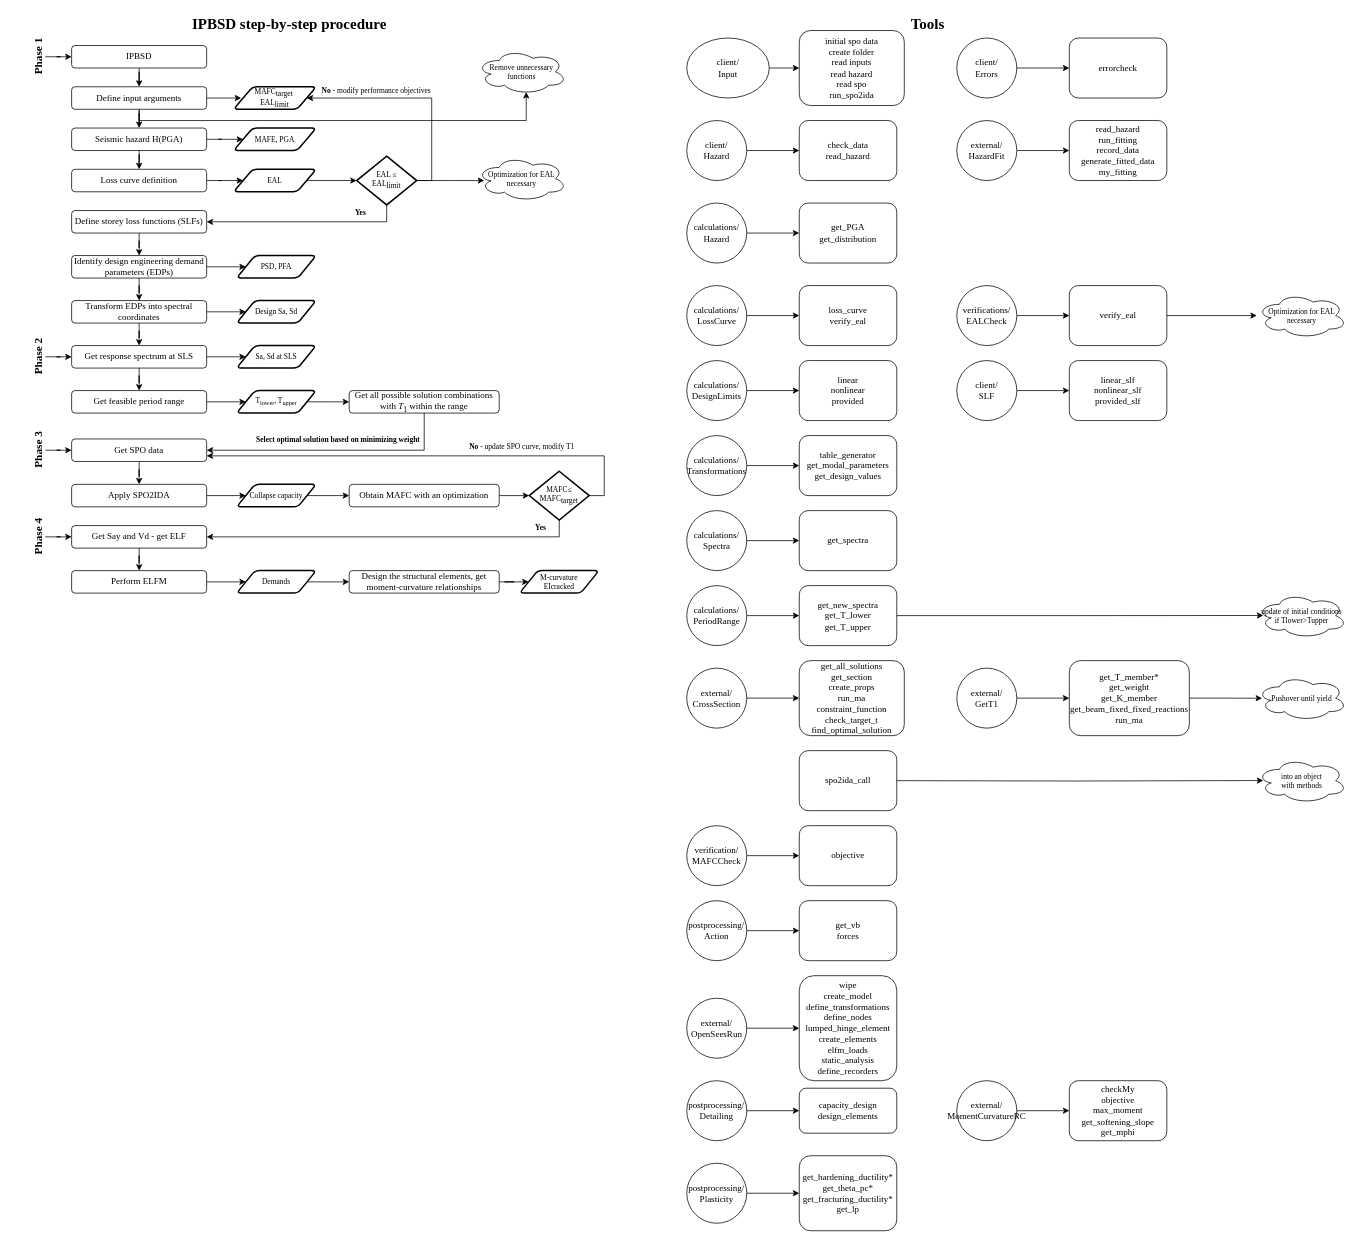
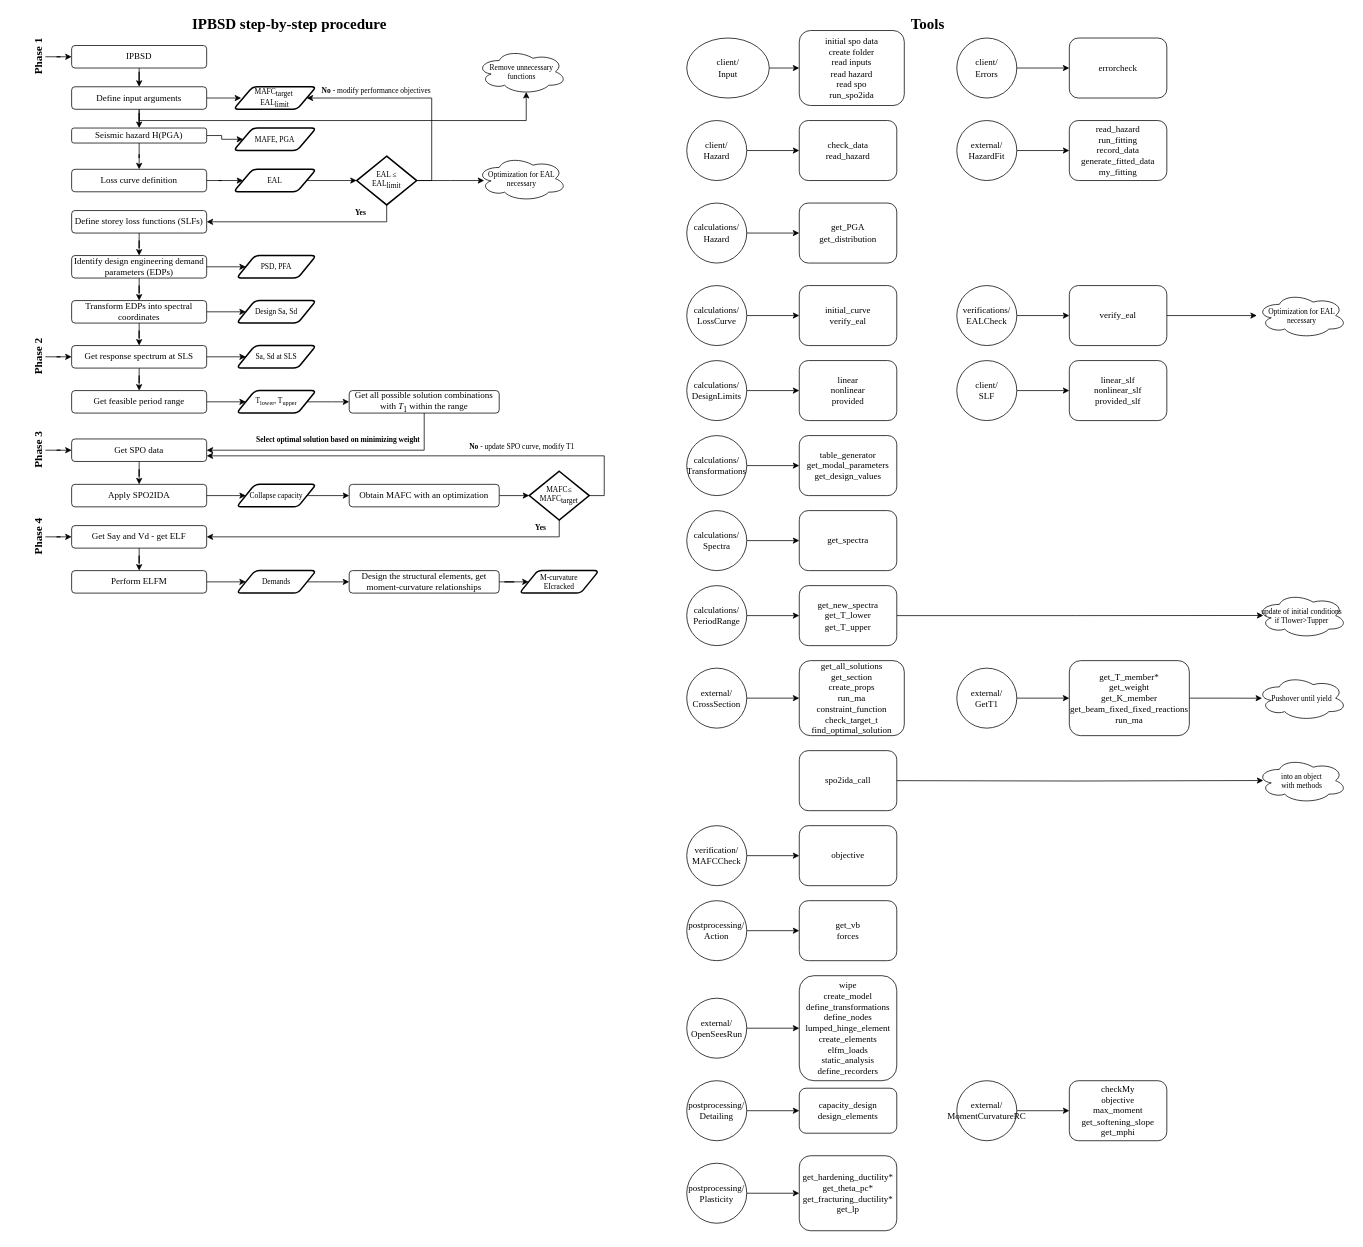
(139, 139) -> (139, 135)
(848, 315) -> (848, 315)
